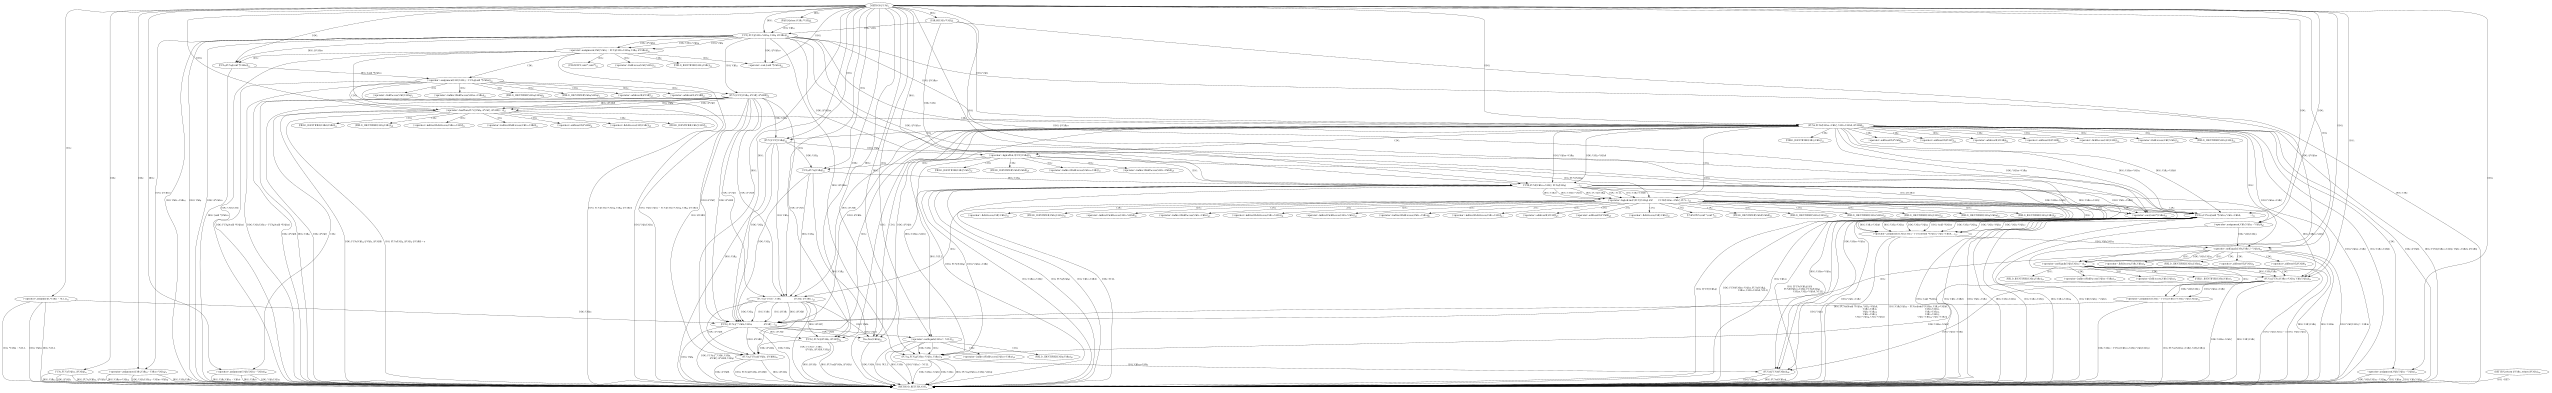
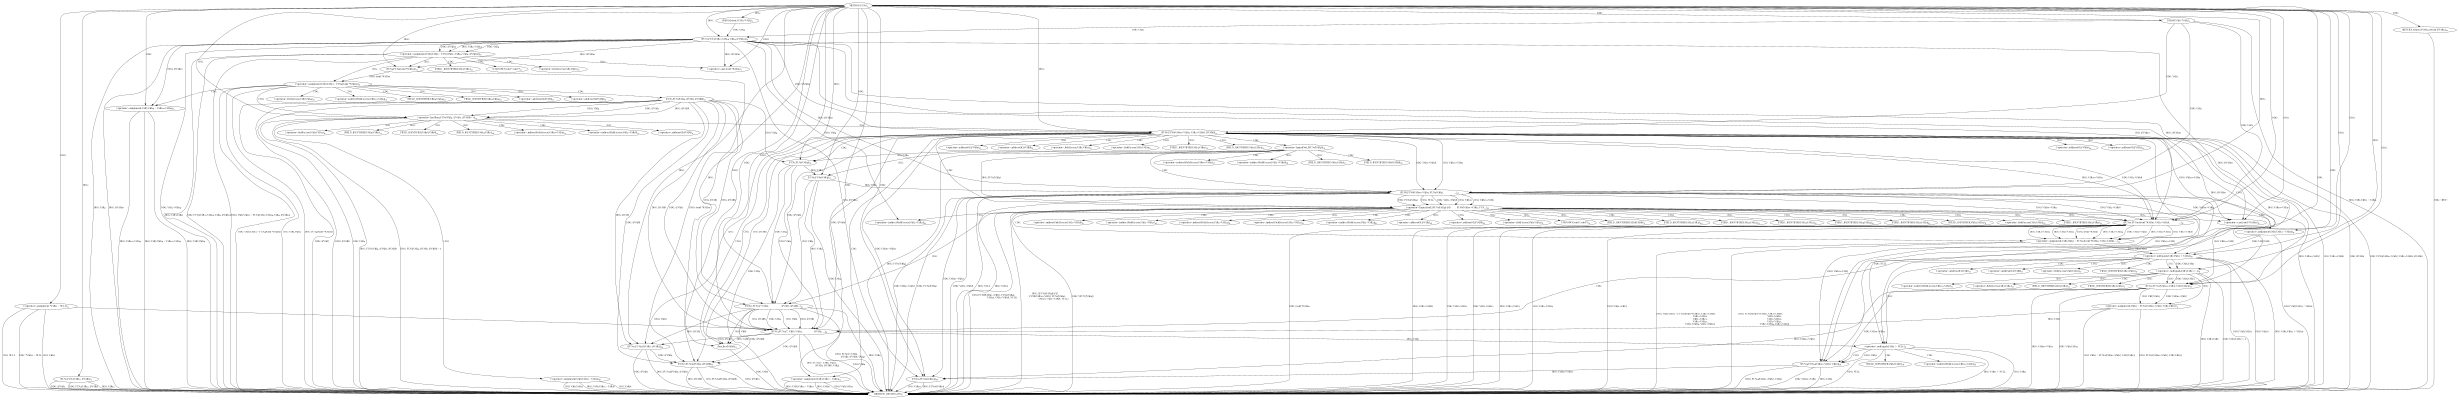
(313, 11) -> (1647, 7)
(726, 59) -> (817, 131)
none -> (225, 89)
none -> (2245, 131)
(885, 150) -> (956, 152)
(2402, 193) -> (2363, 200)
none -> (1911, 223)
none -> (1984, 262)
(202, 358) -> (741, 83)
